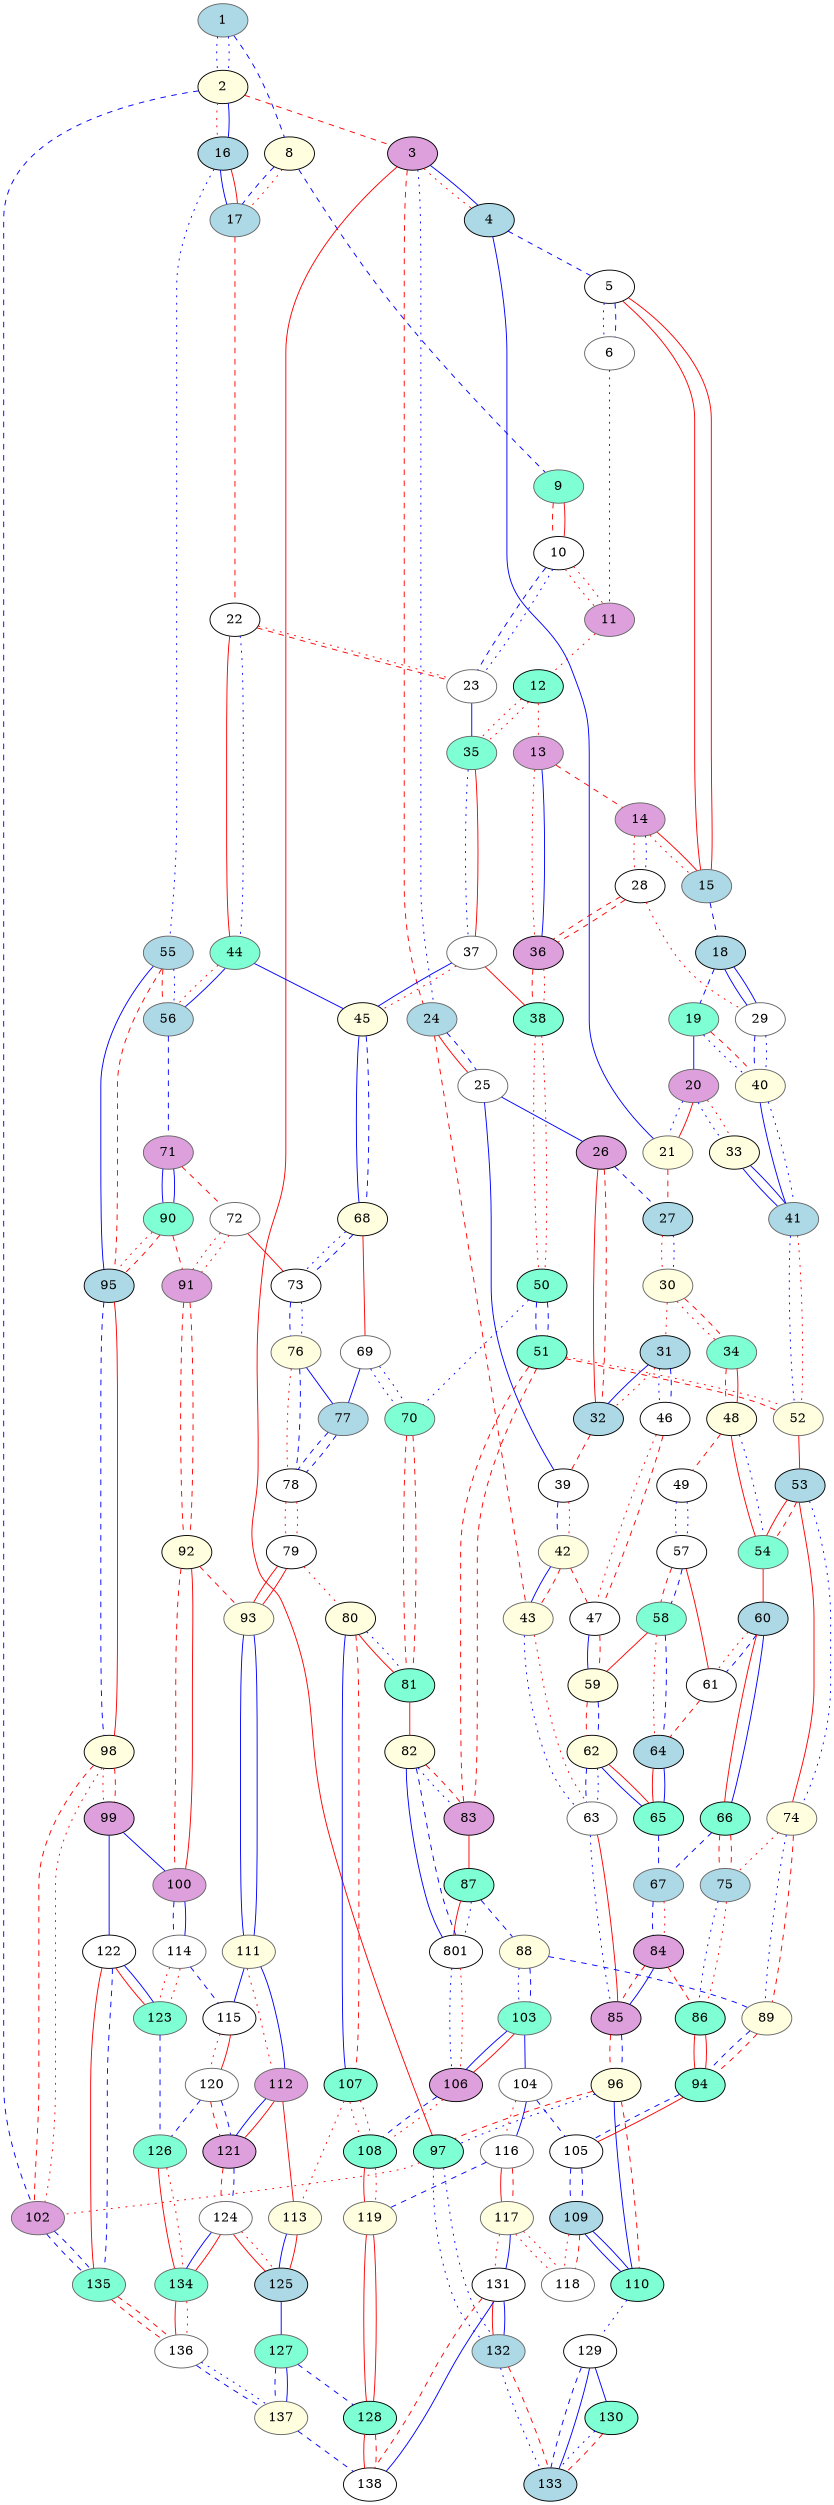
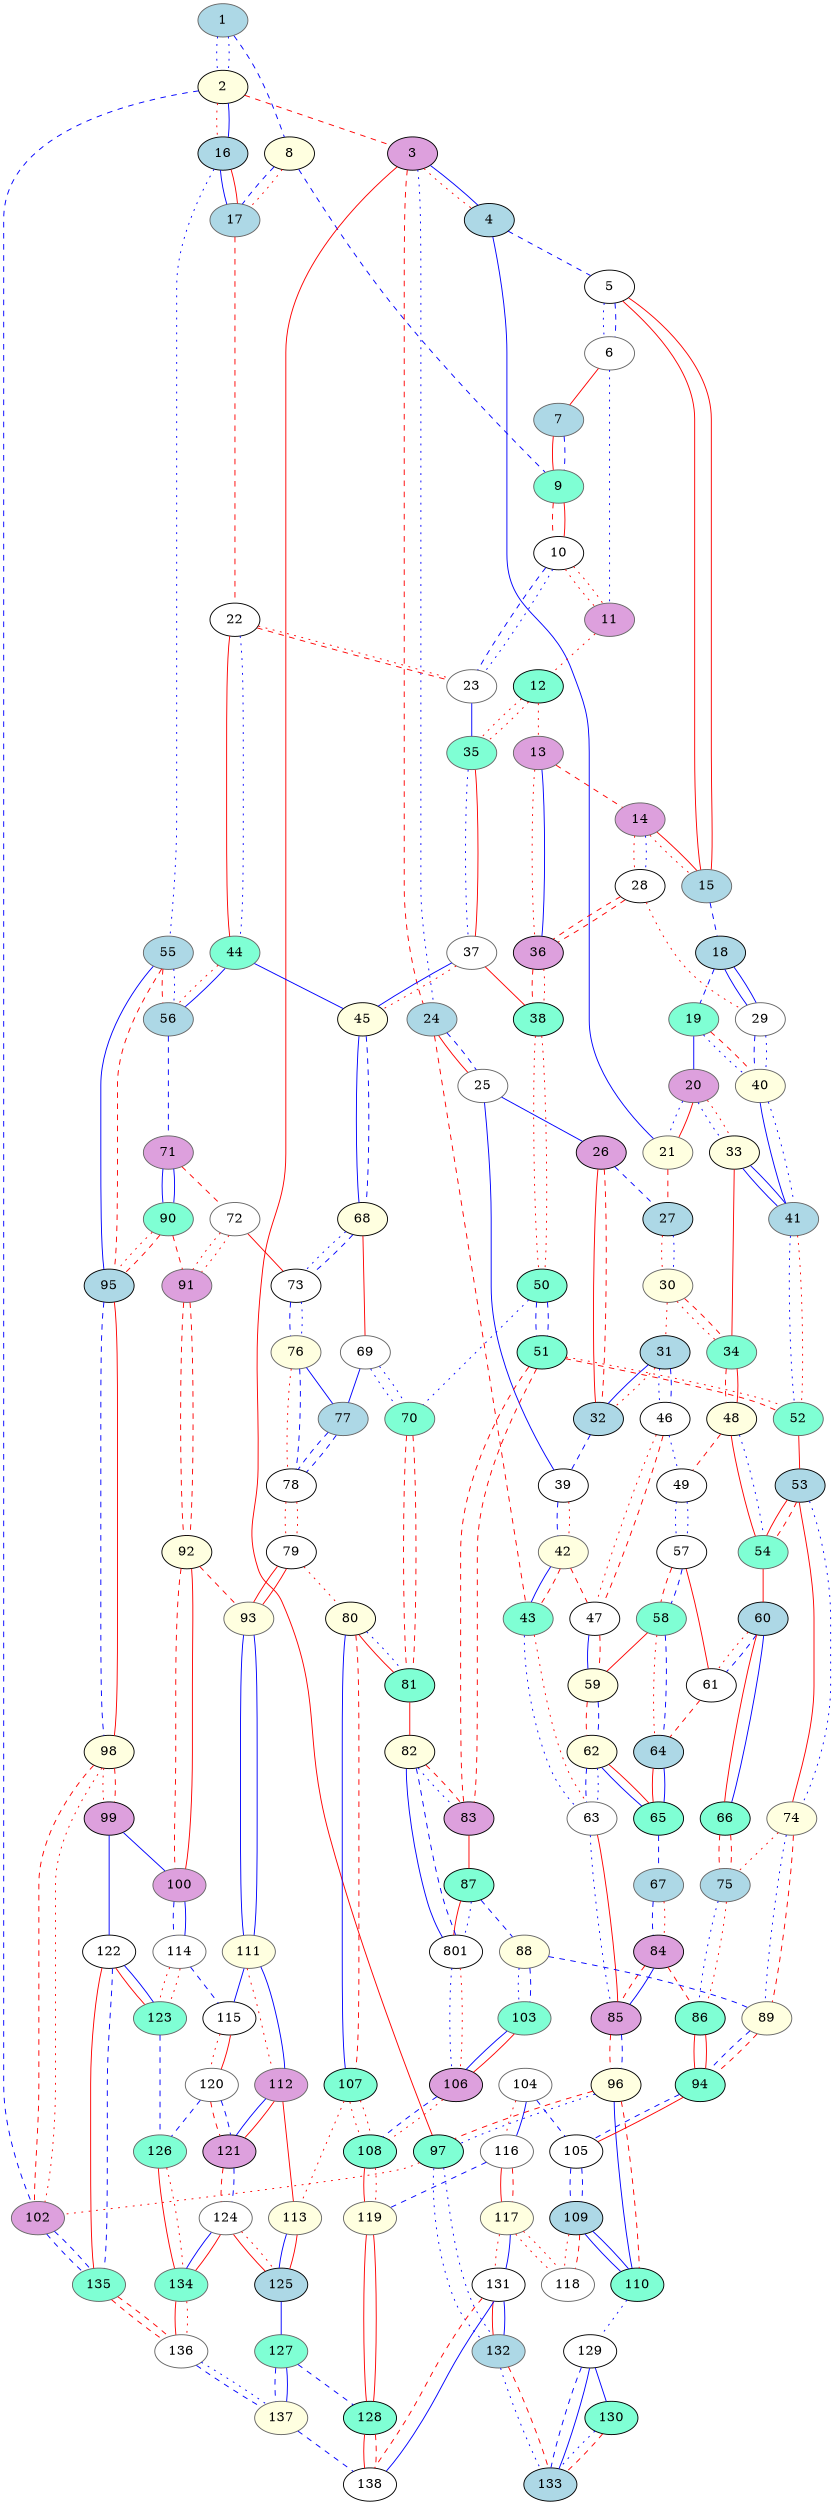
none -> (559, 420)
none -> (733, 1252)
(798, 1419) -> (798, 1419)
(581, 1452) -> (581, 1452)
none -> (673, 1452)
(528, 1619) -> (528, 1619)
(692, 1852) -> none
(525, 2052) -> none
